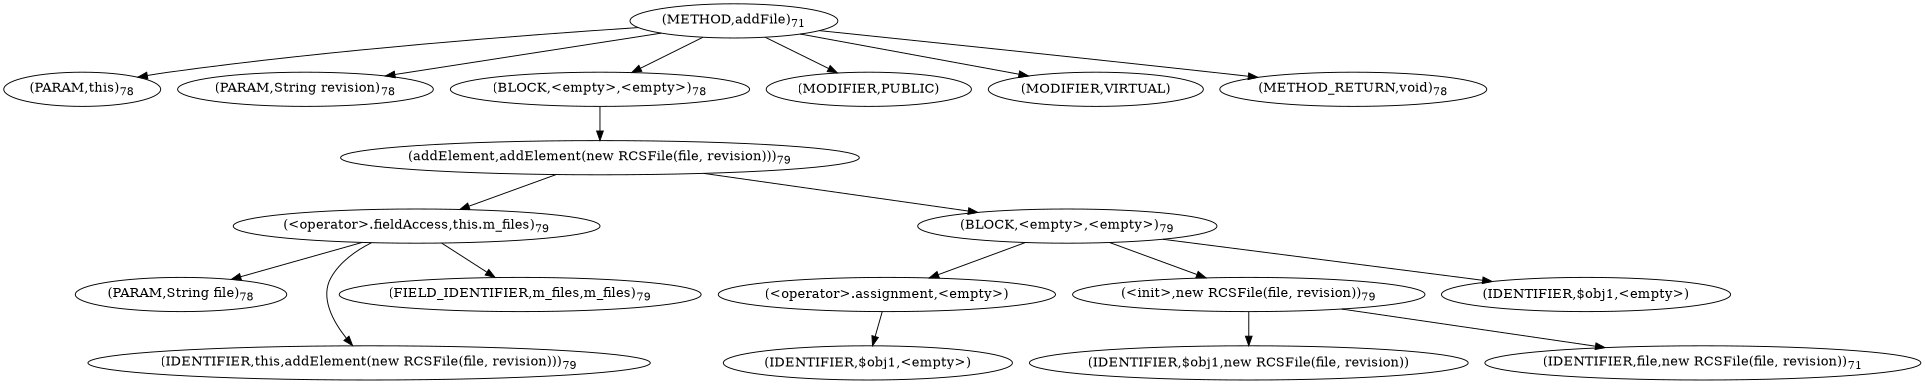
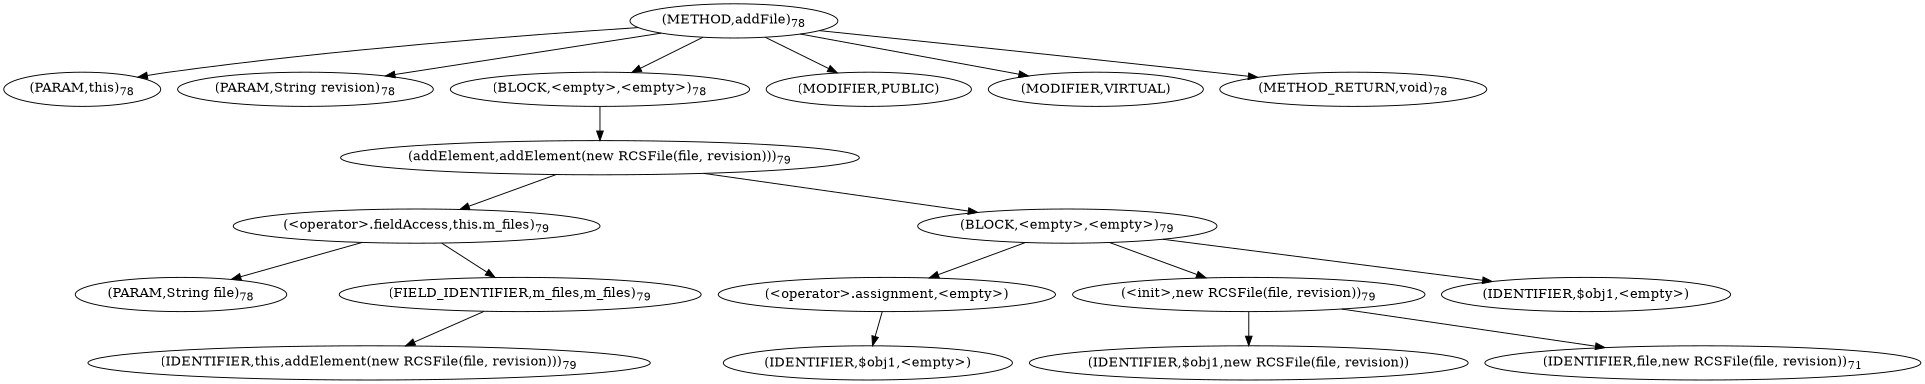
(799, 19) -> (799, 19)
(329, 283) -> (449, 327)
